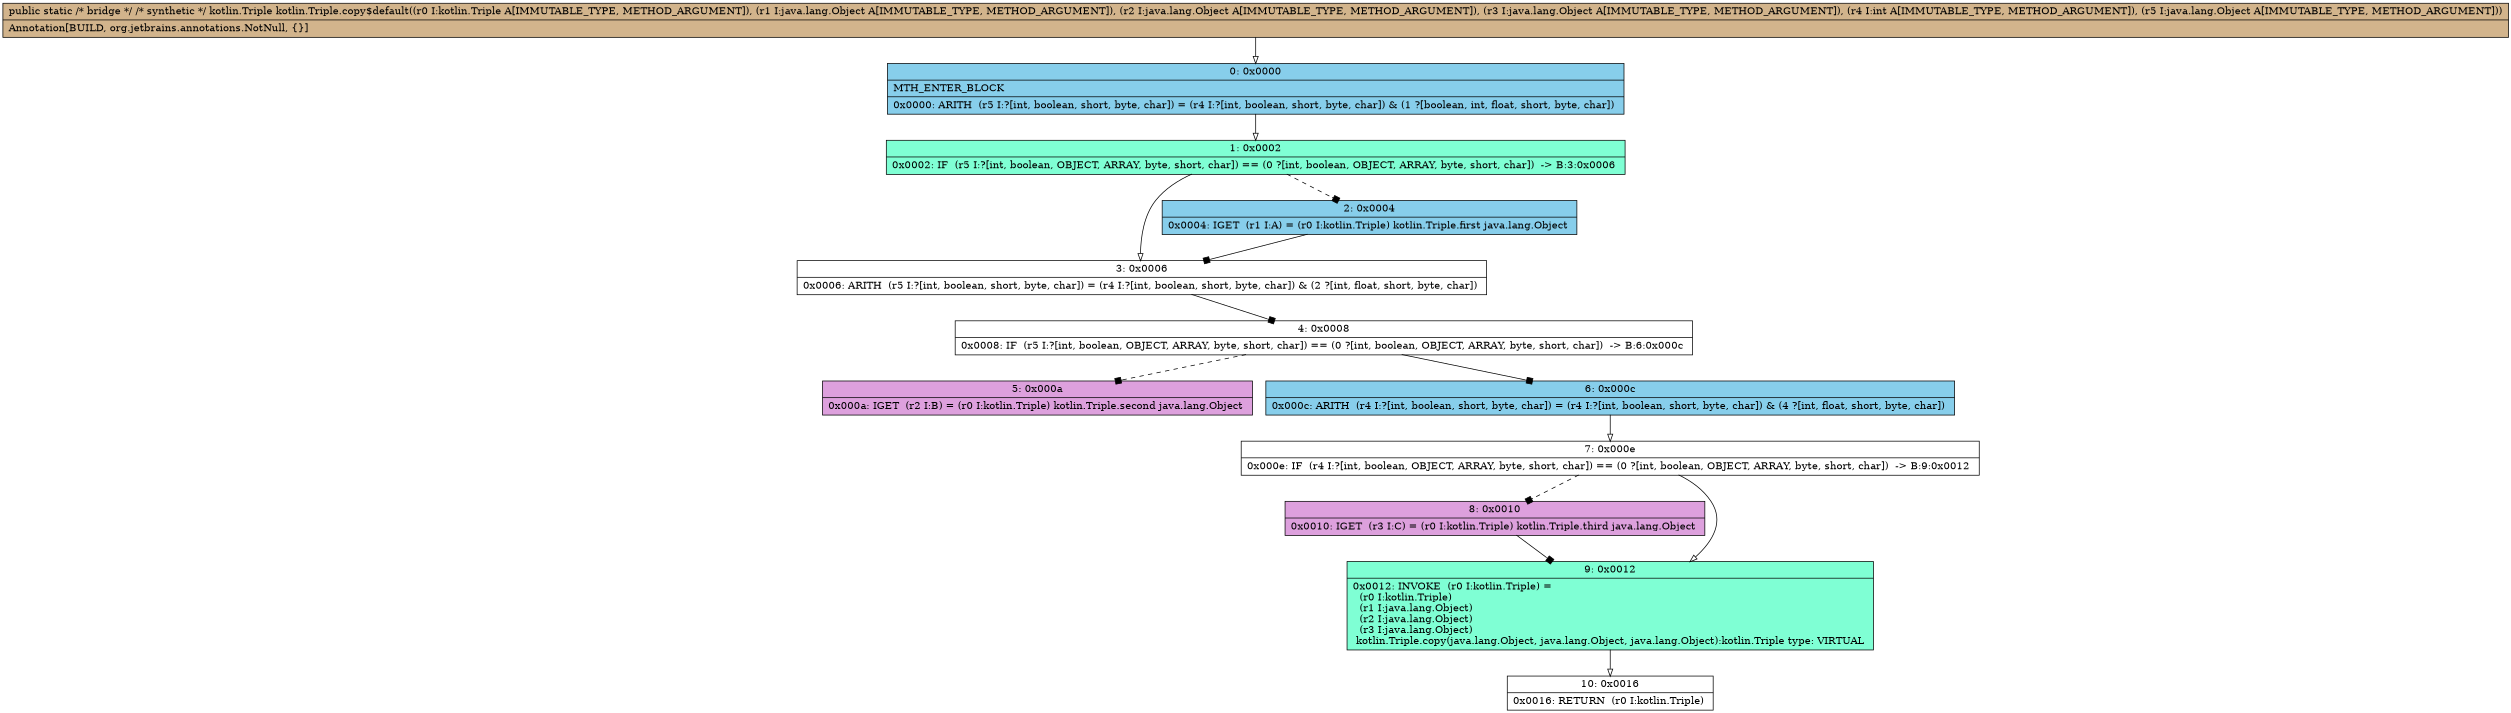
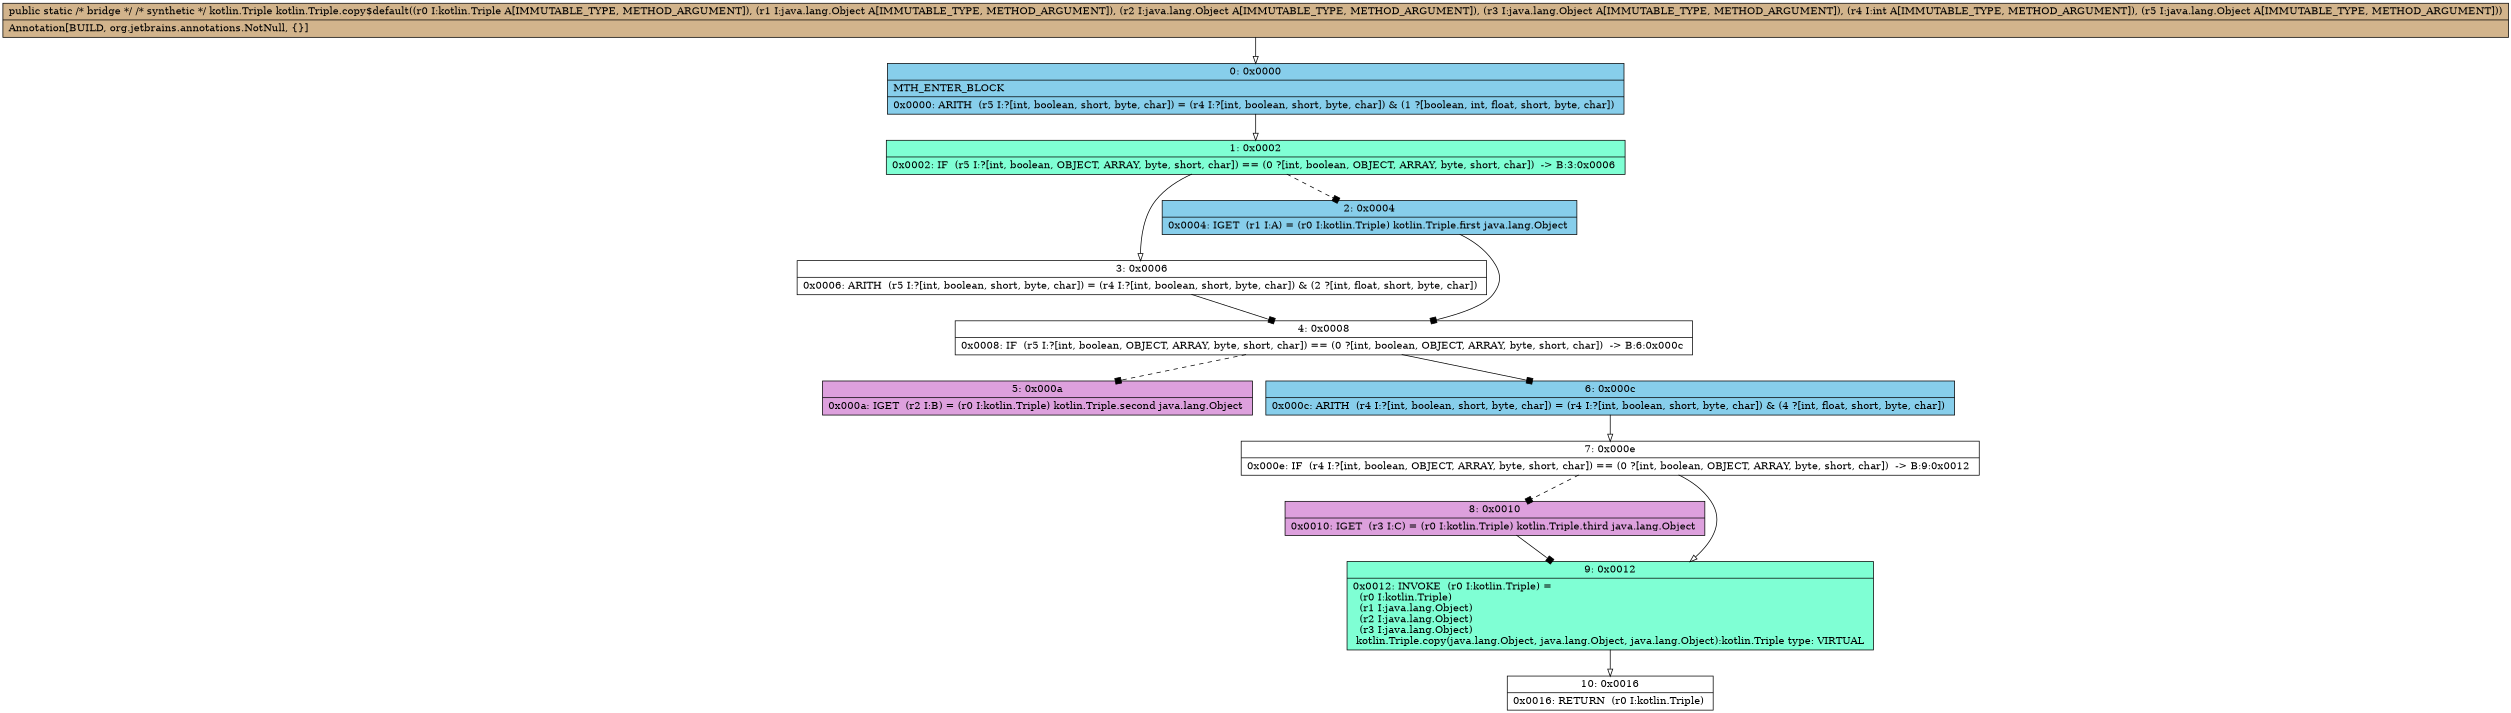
(1259, 247) -> (1498, 287)
